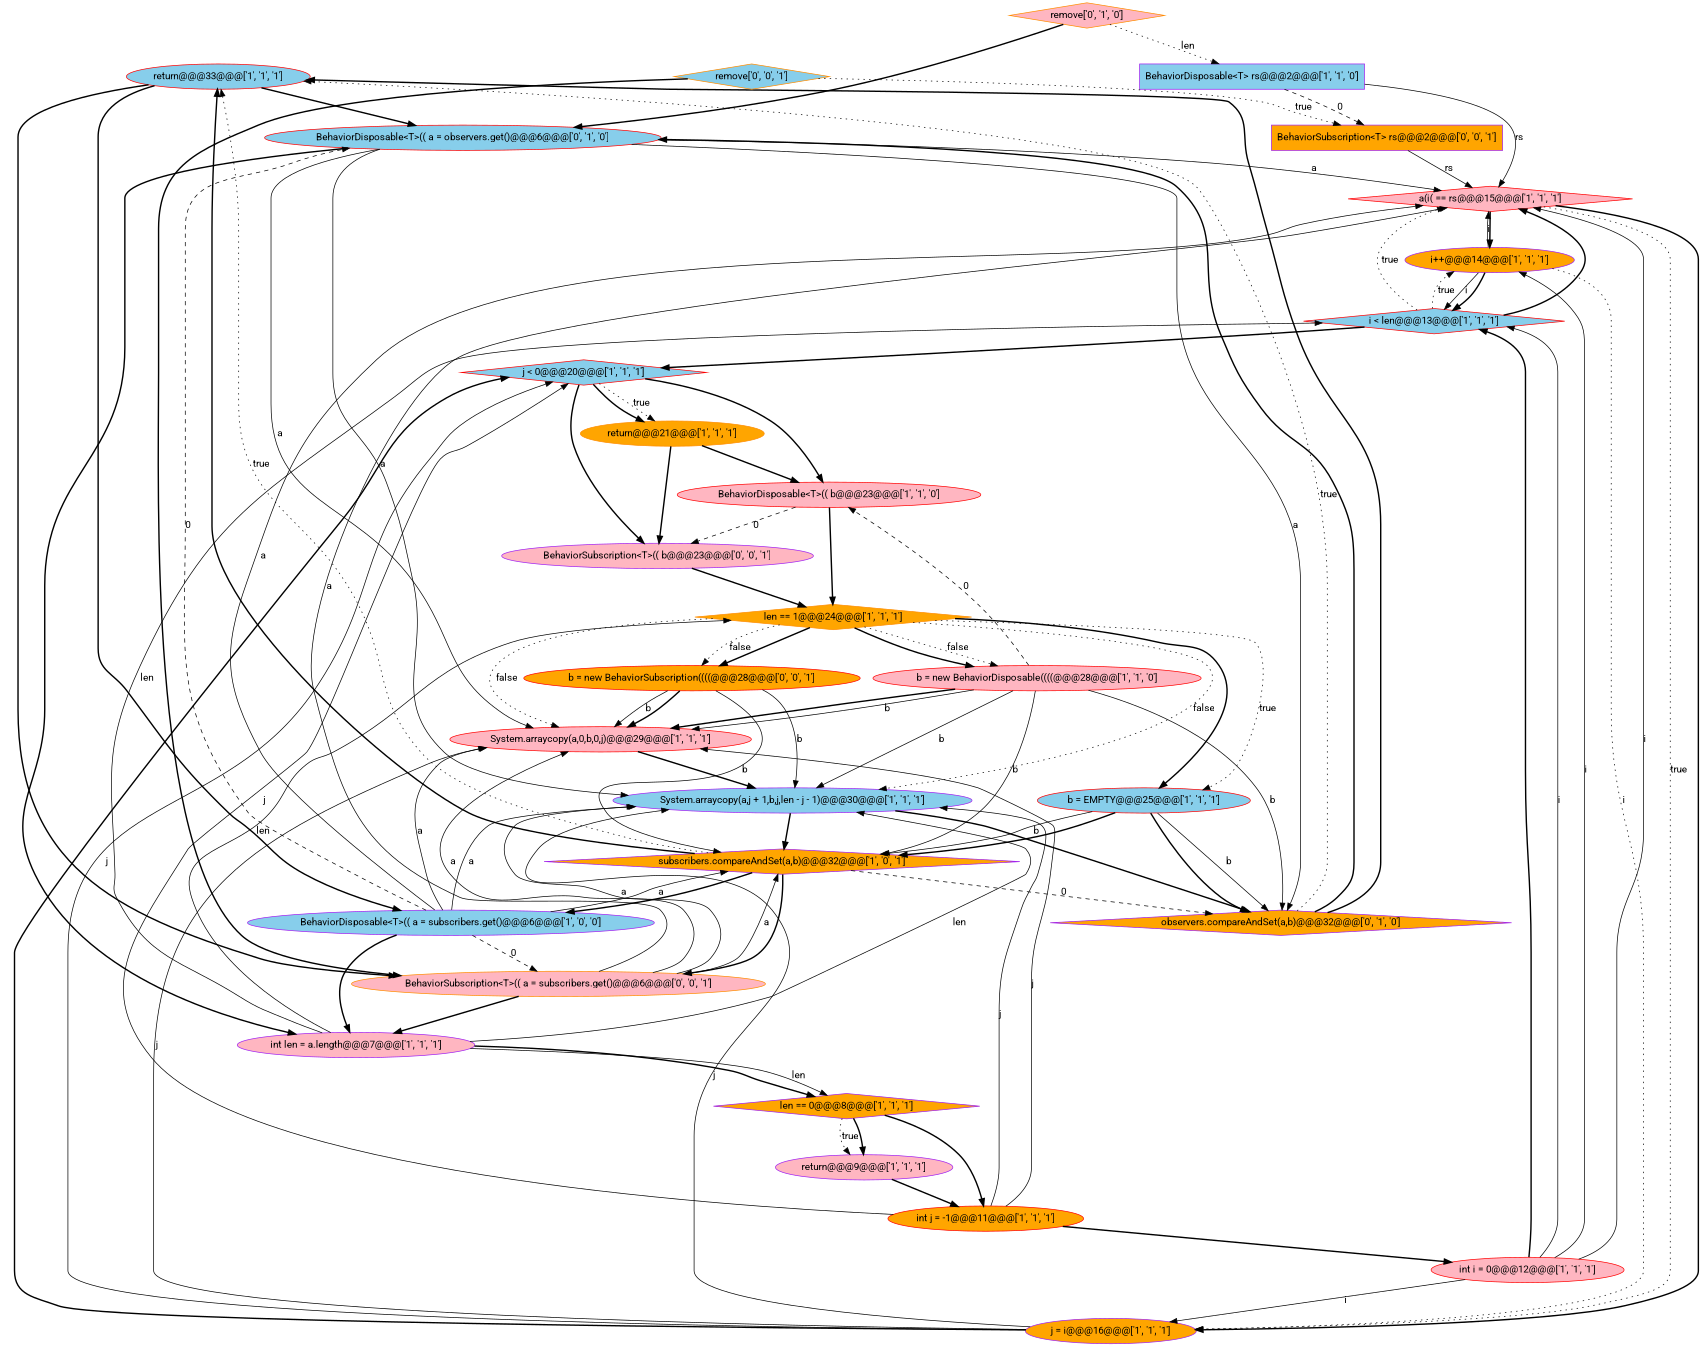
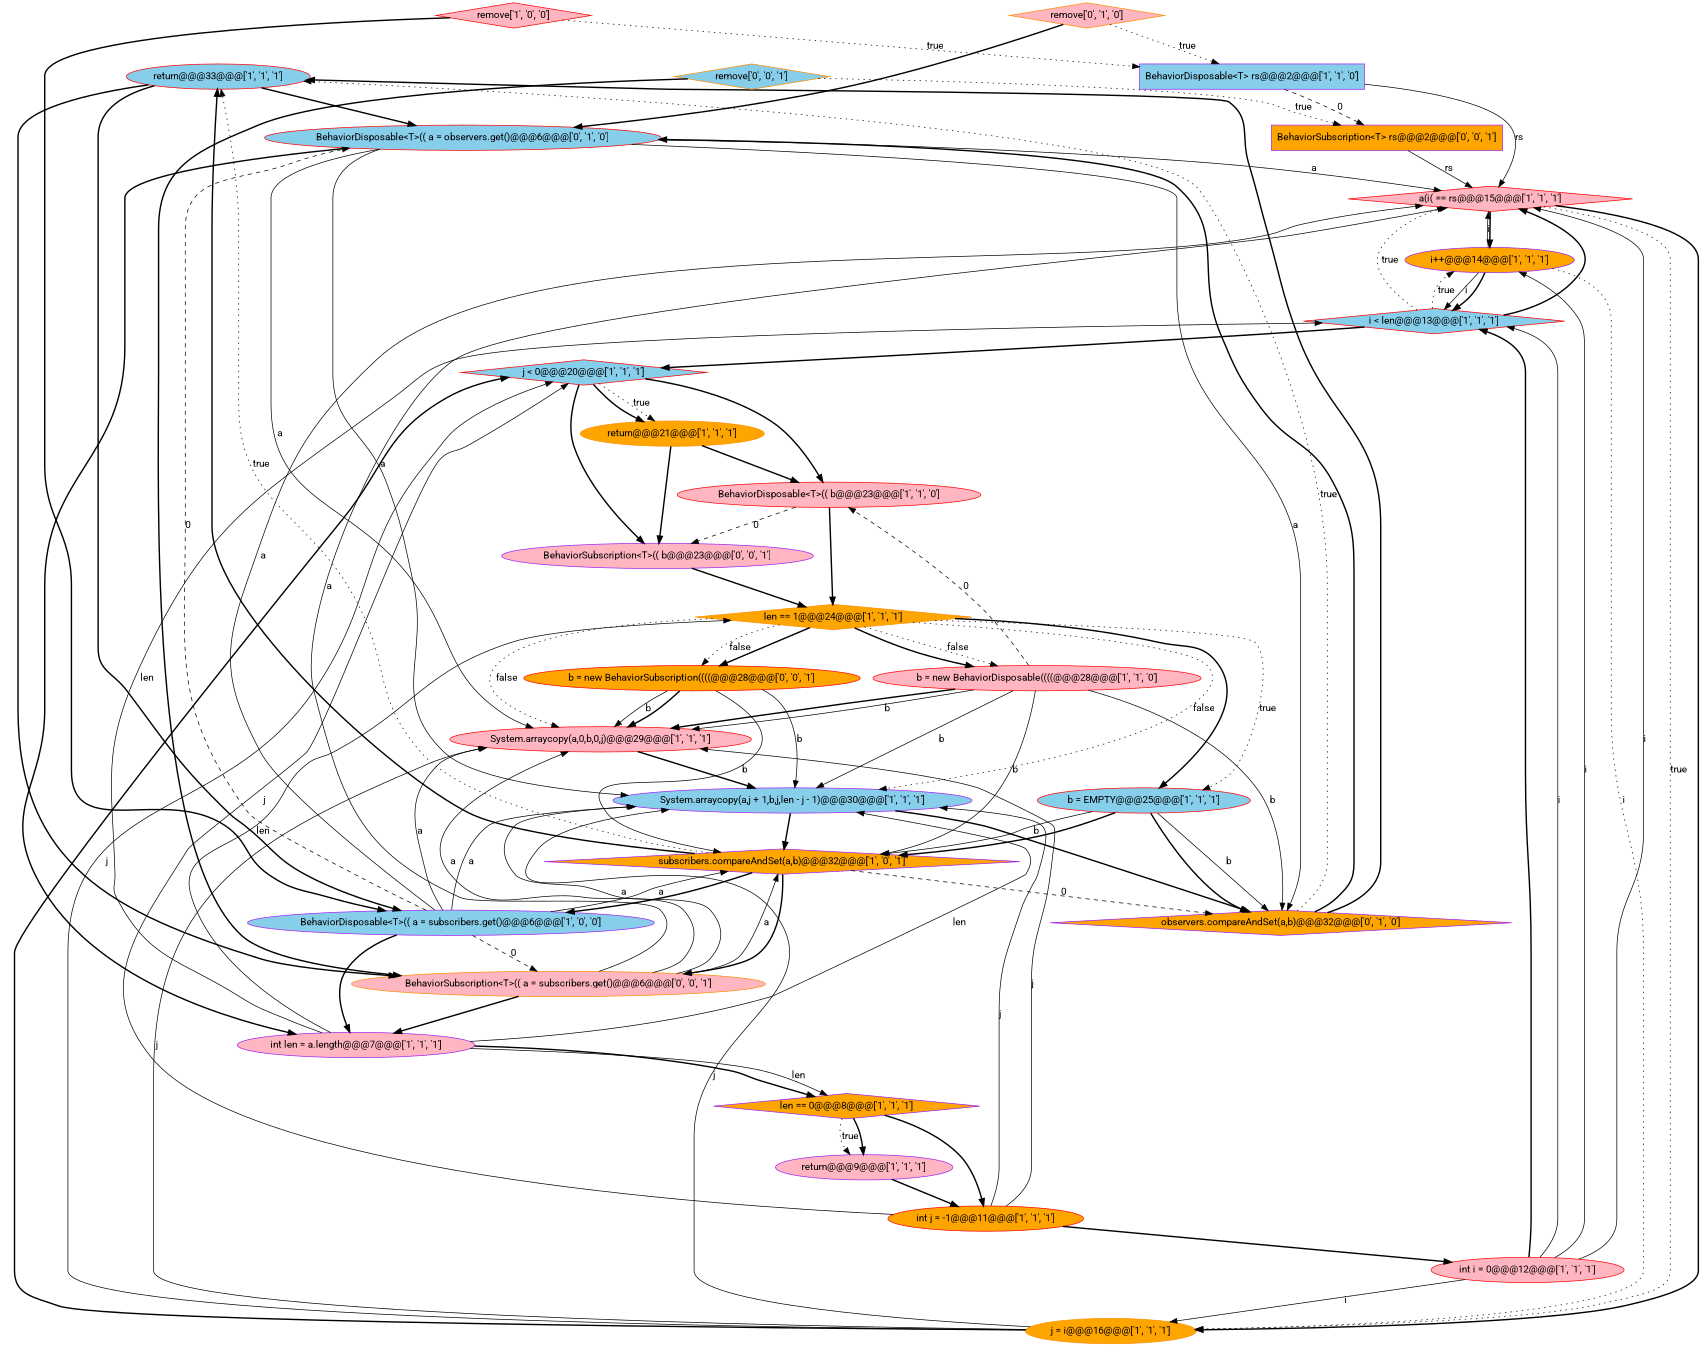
none -> (513, 15)
(1188, 46) -> (1188, 46)
(1111, 1331) -> (1111, 1331)
